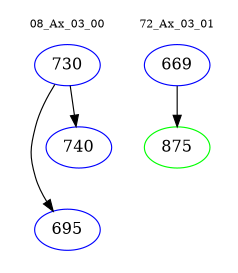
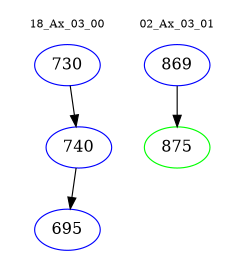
(67, 25) -> (67, 25)
(177, 25) -> (177, 25)
(177, 65) -> (177, 65)
(32, 142) -> (74, 183)
